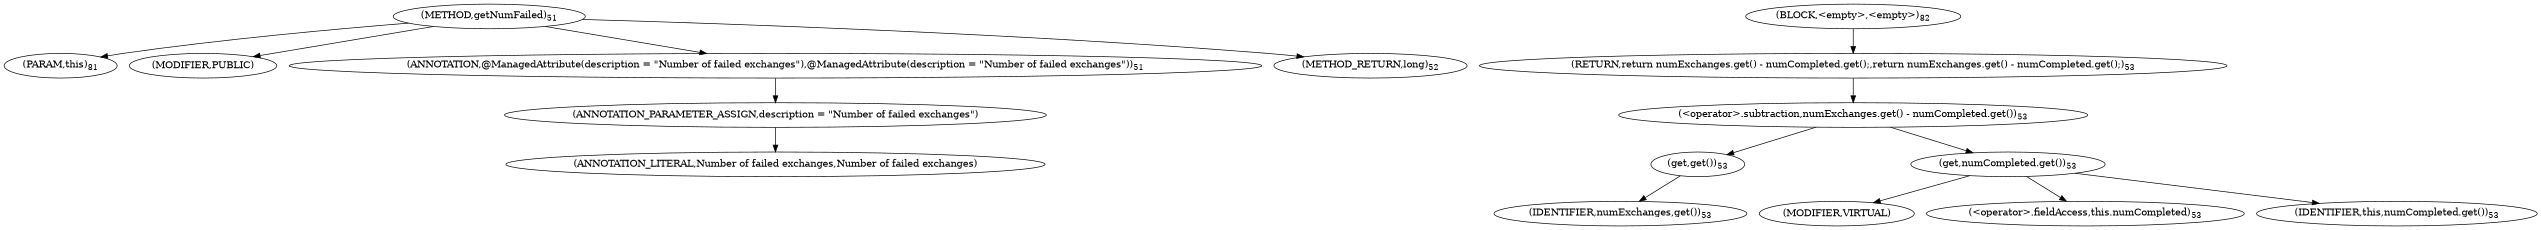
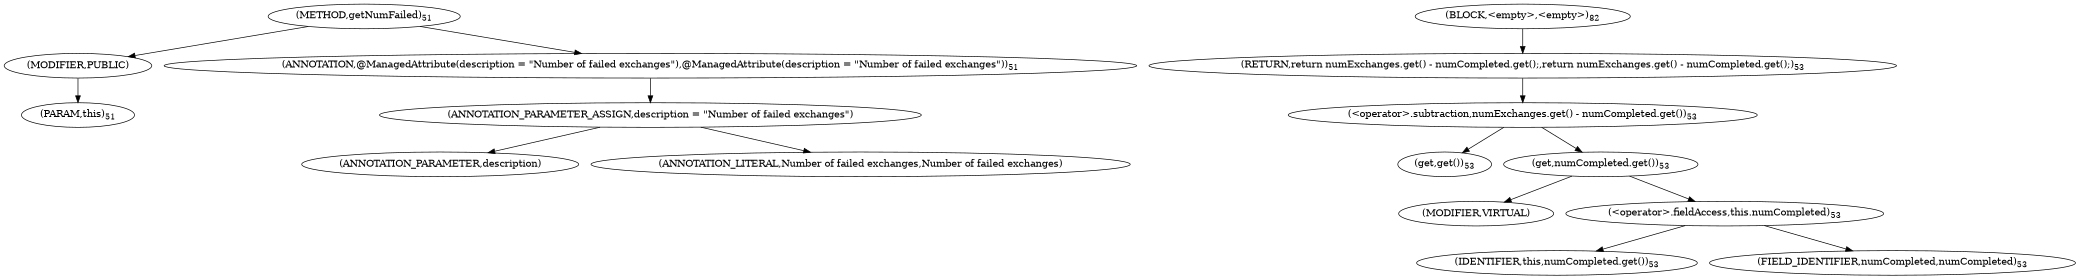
(258, 37) -> (78, 87)
(93, 65) -> (111, 114)
(1370, 66) -> none
none -> (440, 164)
(2194, 188) -> (1644, 237)
(1620, 214) -> none
none -> (1893, 263)
